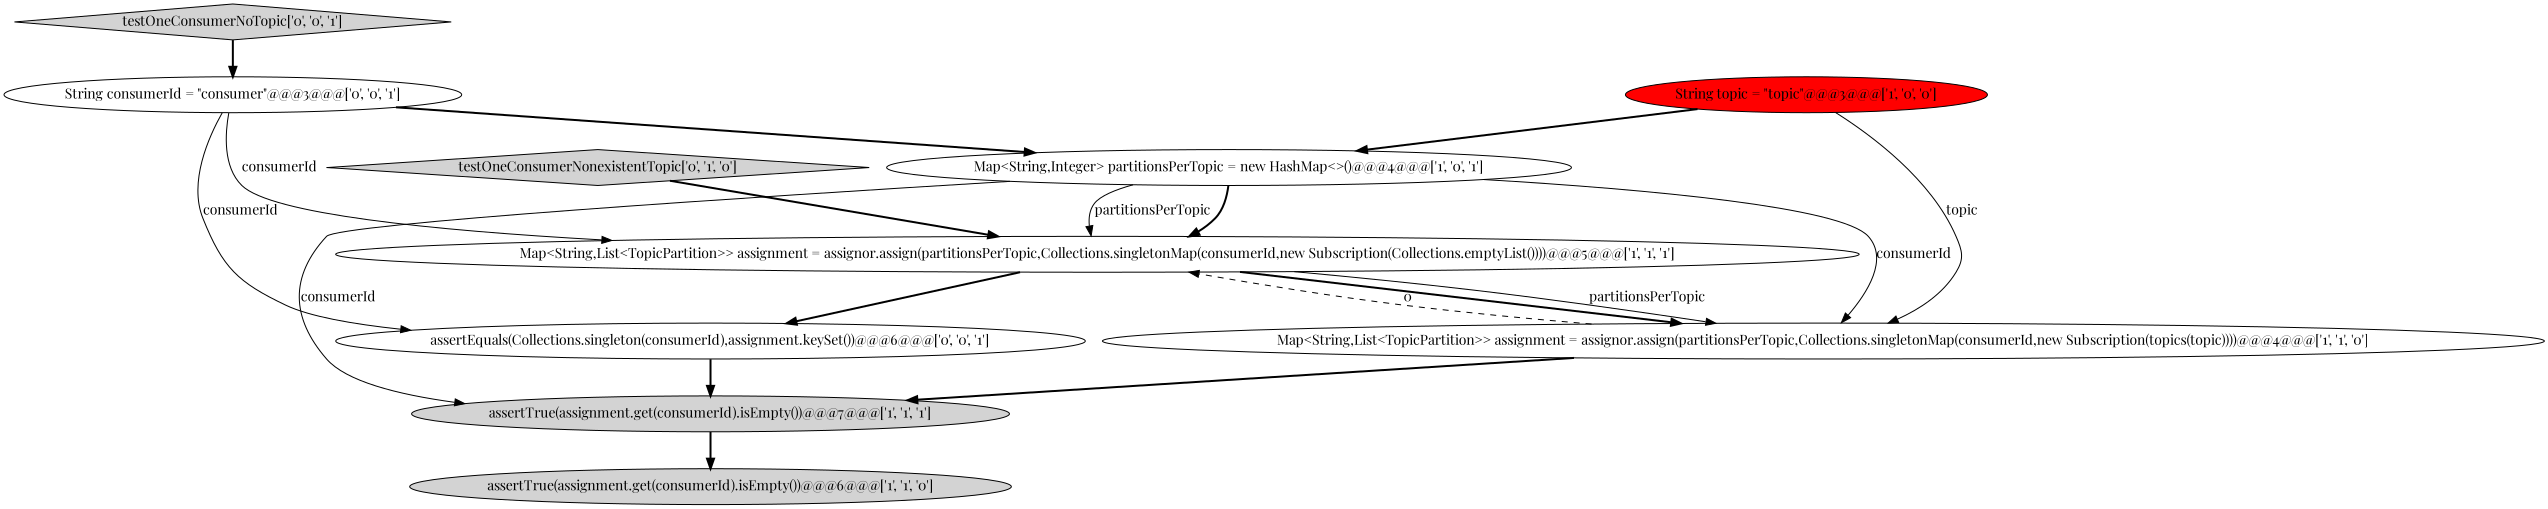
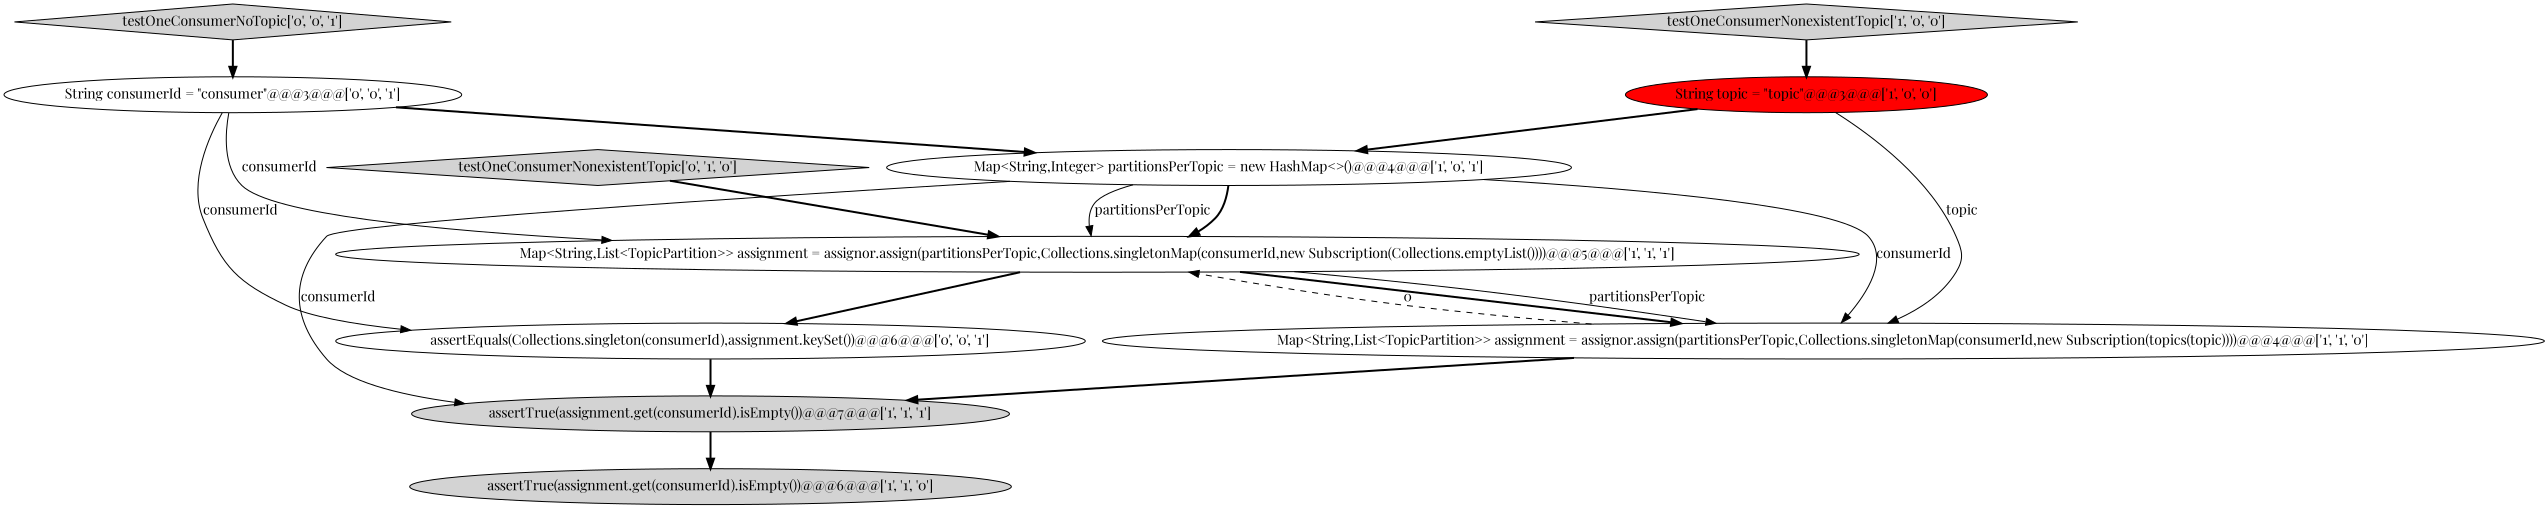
none -> (1806, 22)
